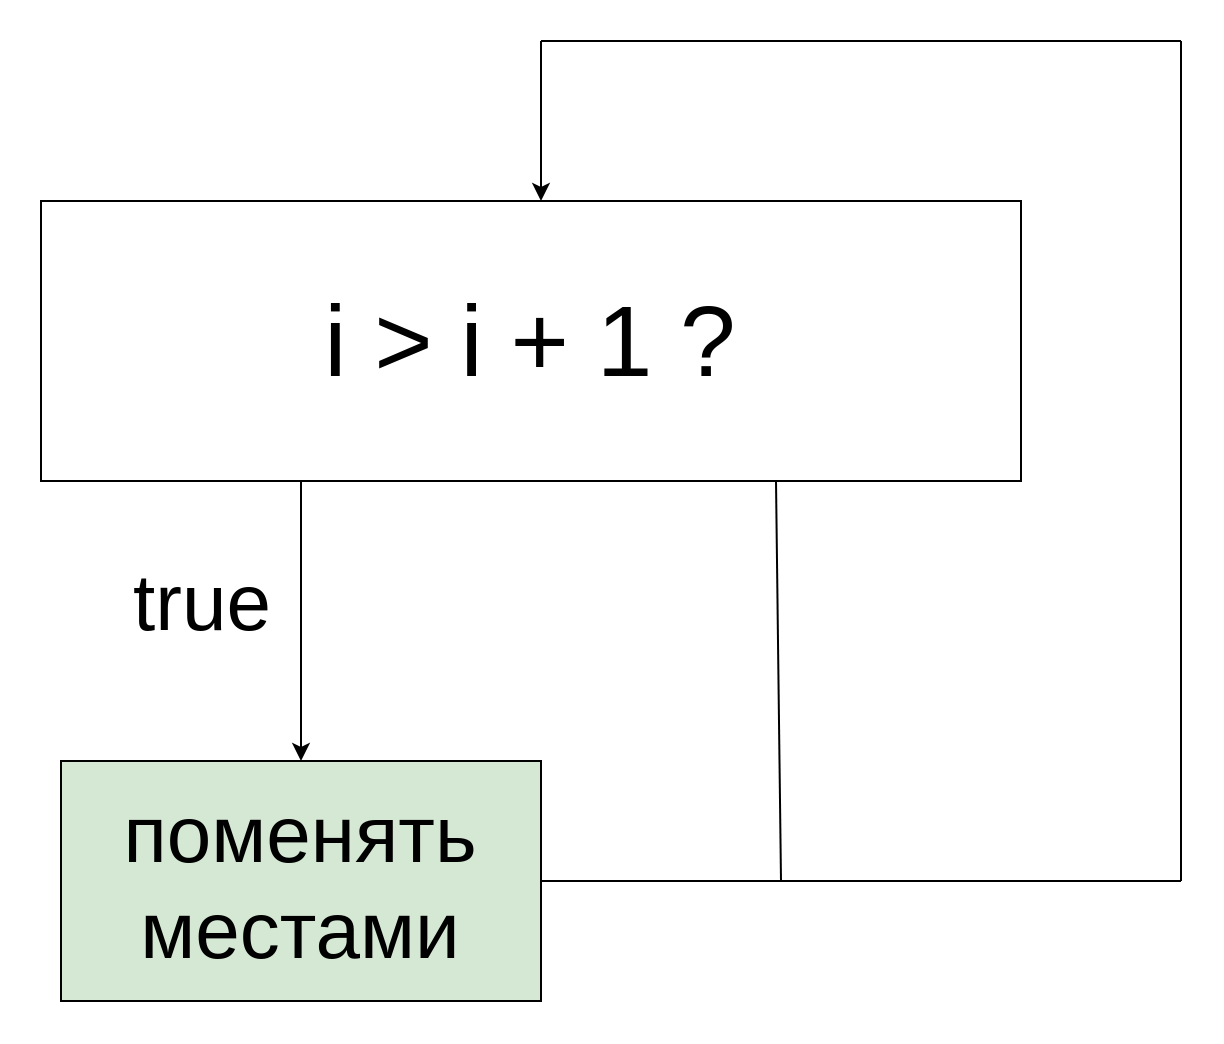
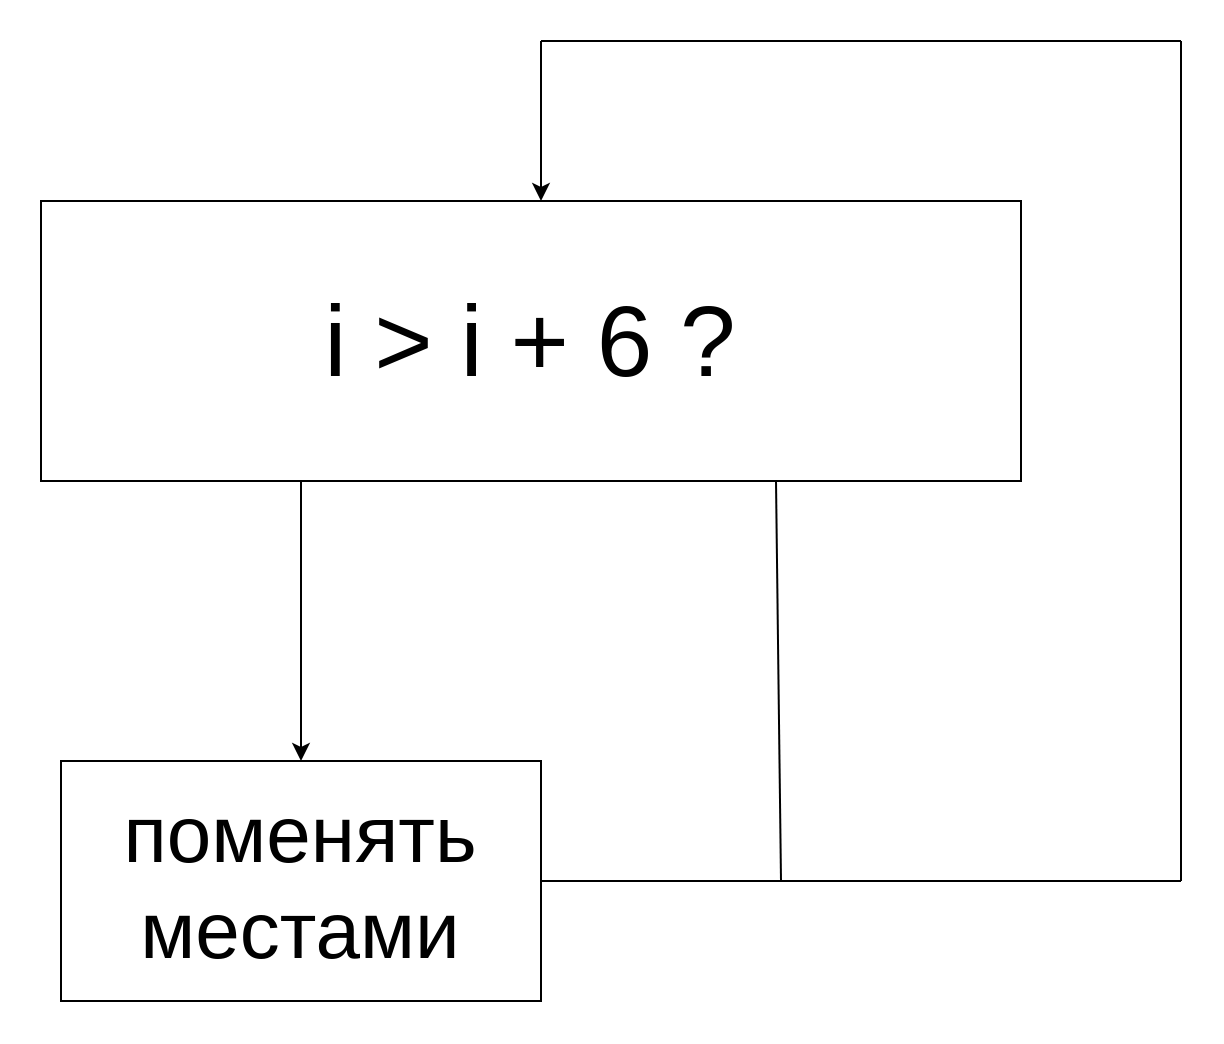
(531, 341) -> (531, 341)
(203, 601) -> none
(301, 881) -> (301, 881)
